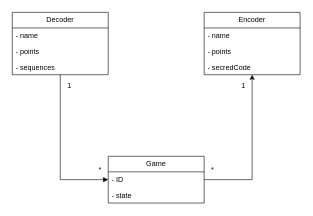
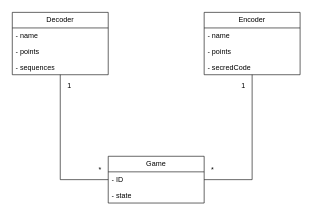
(252, 80) -> (252, 78)
(102, 180) -> (104, 180)
